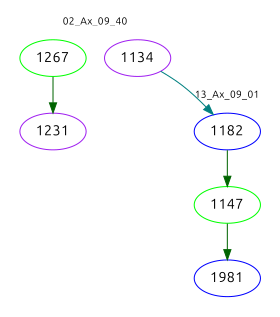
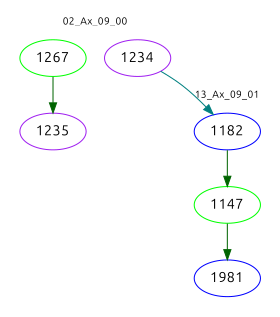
(95, 22) -> (95, 22)
(138, 58) -> (138, 58)
(53, 132) -> (53, 132)
